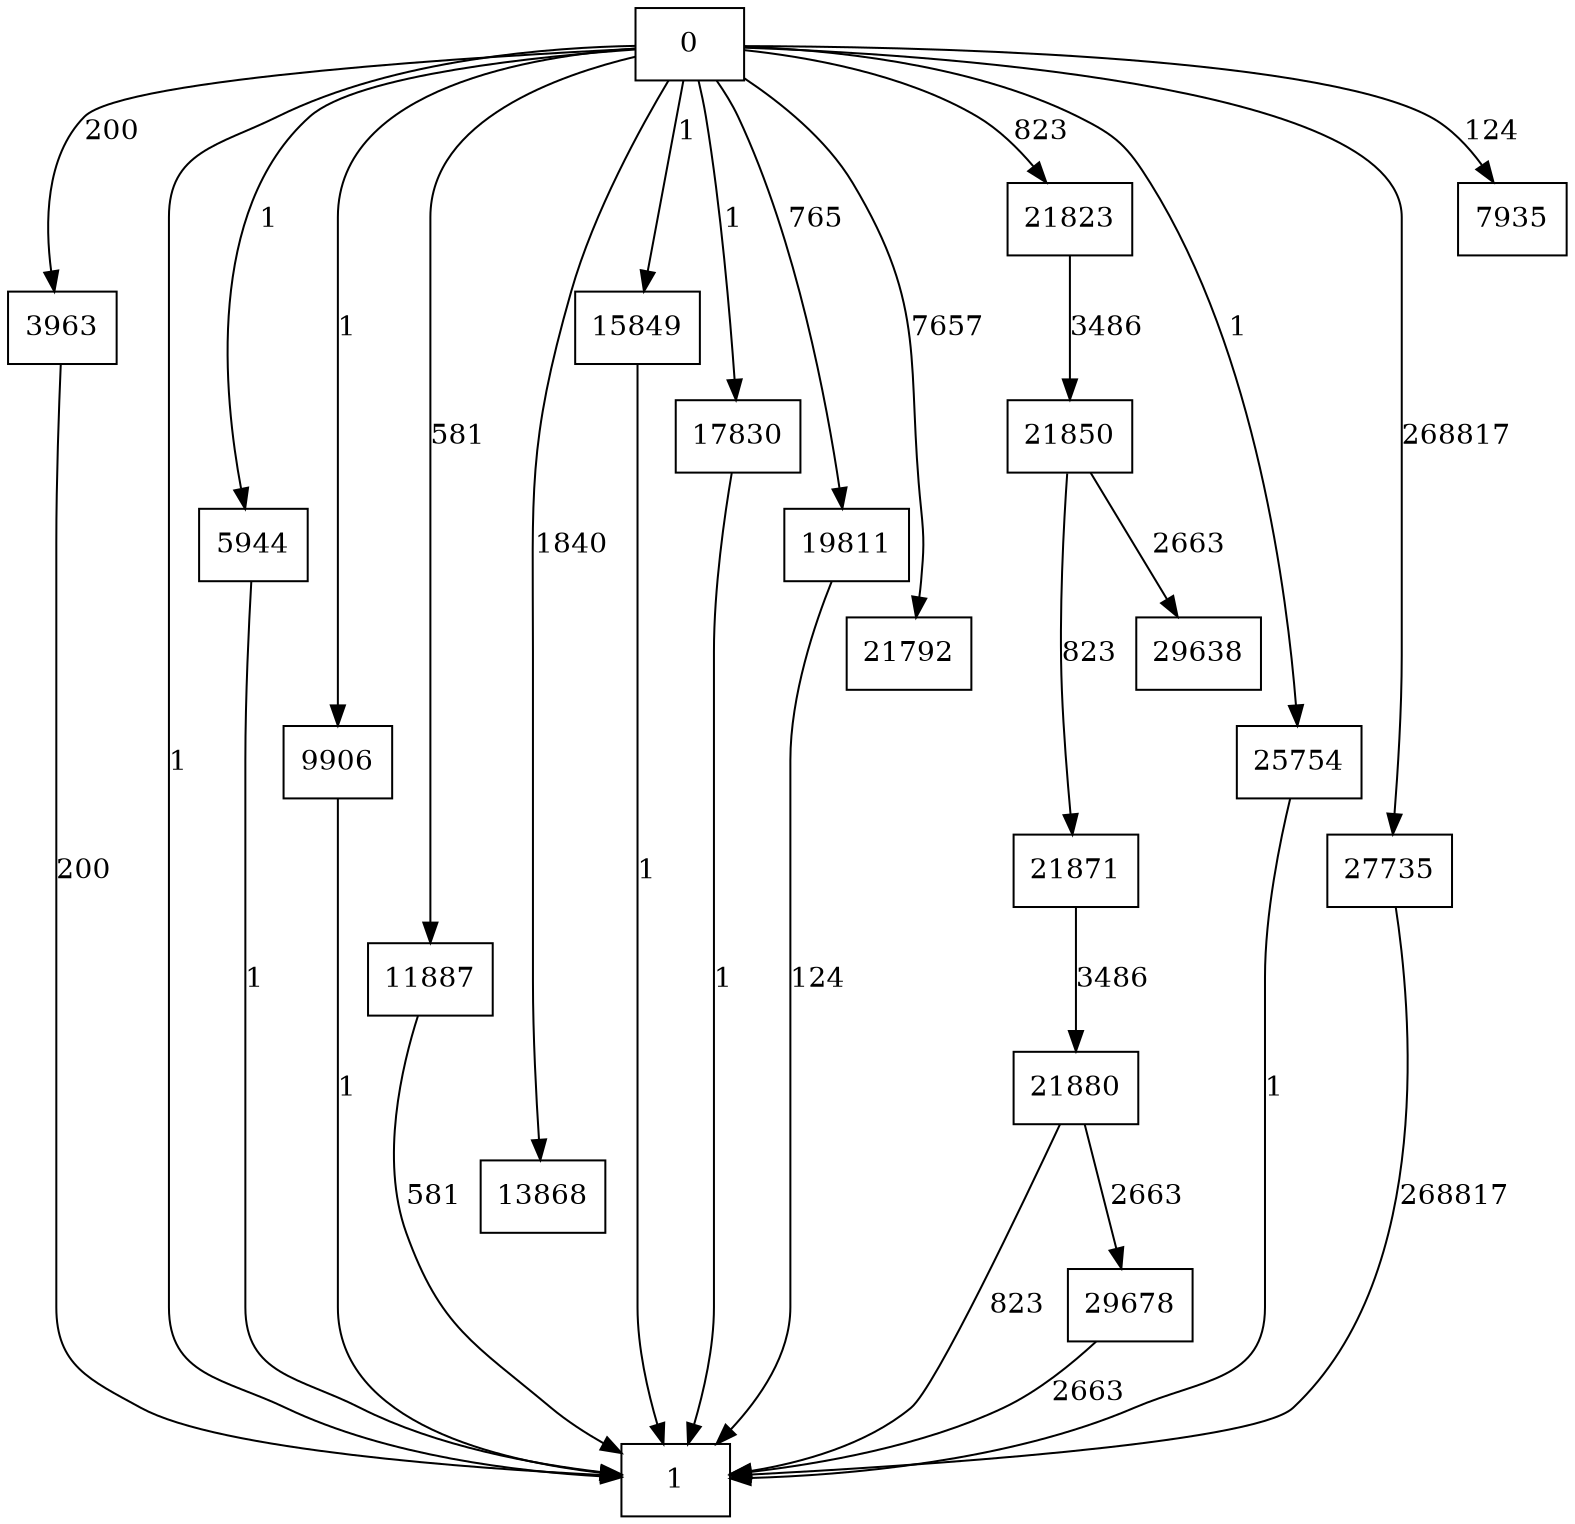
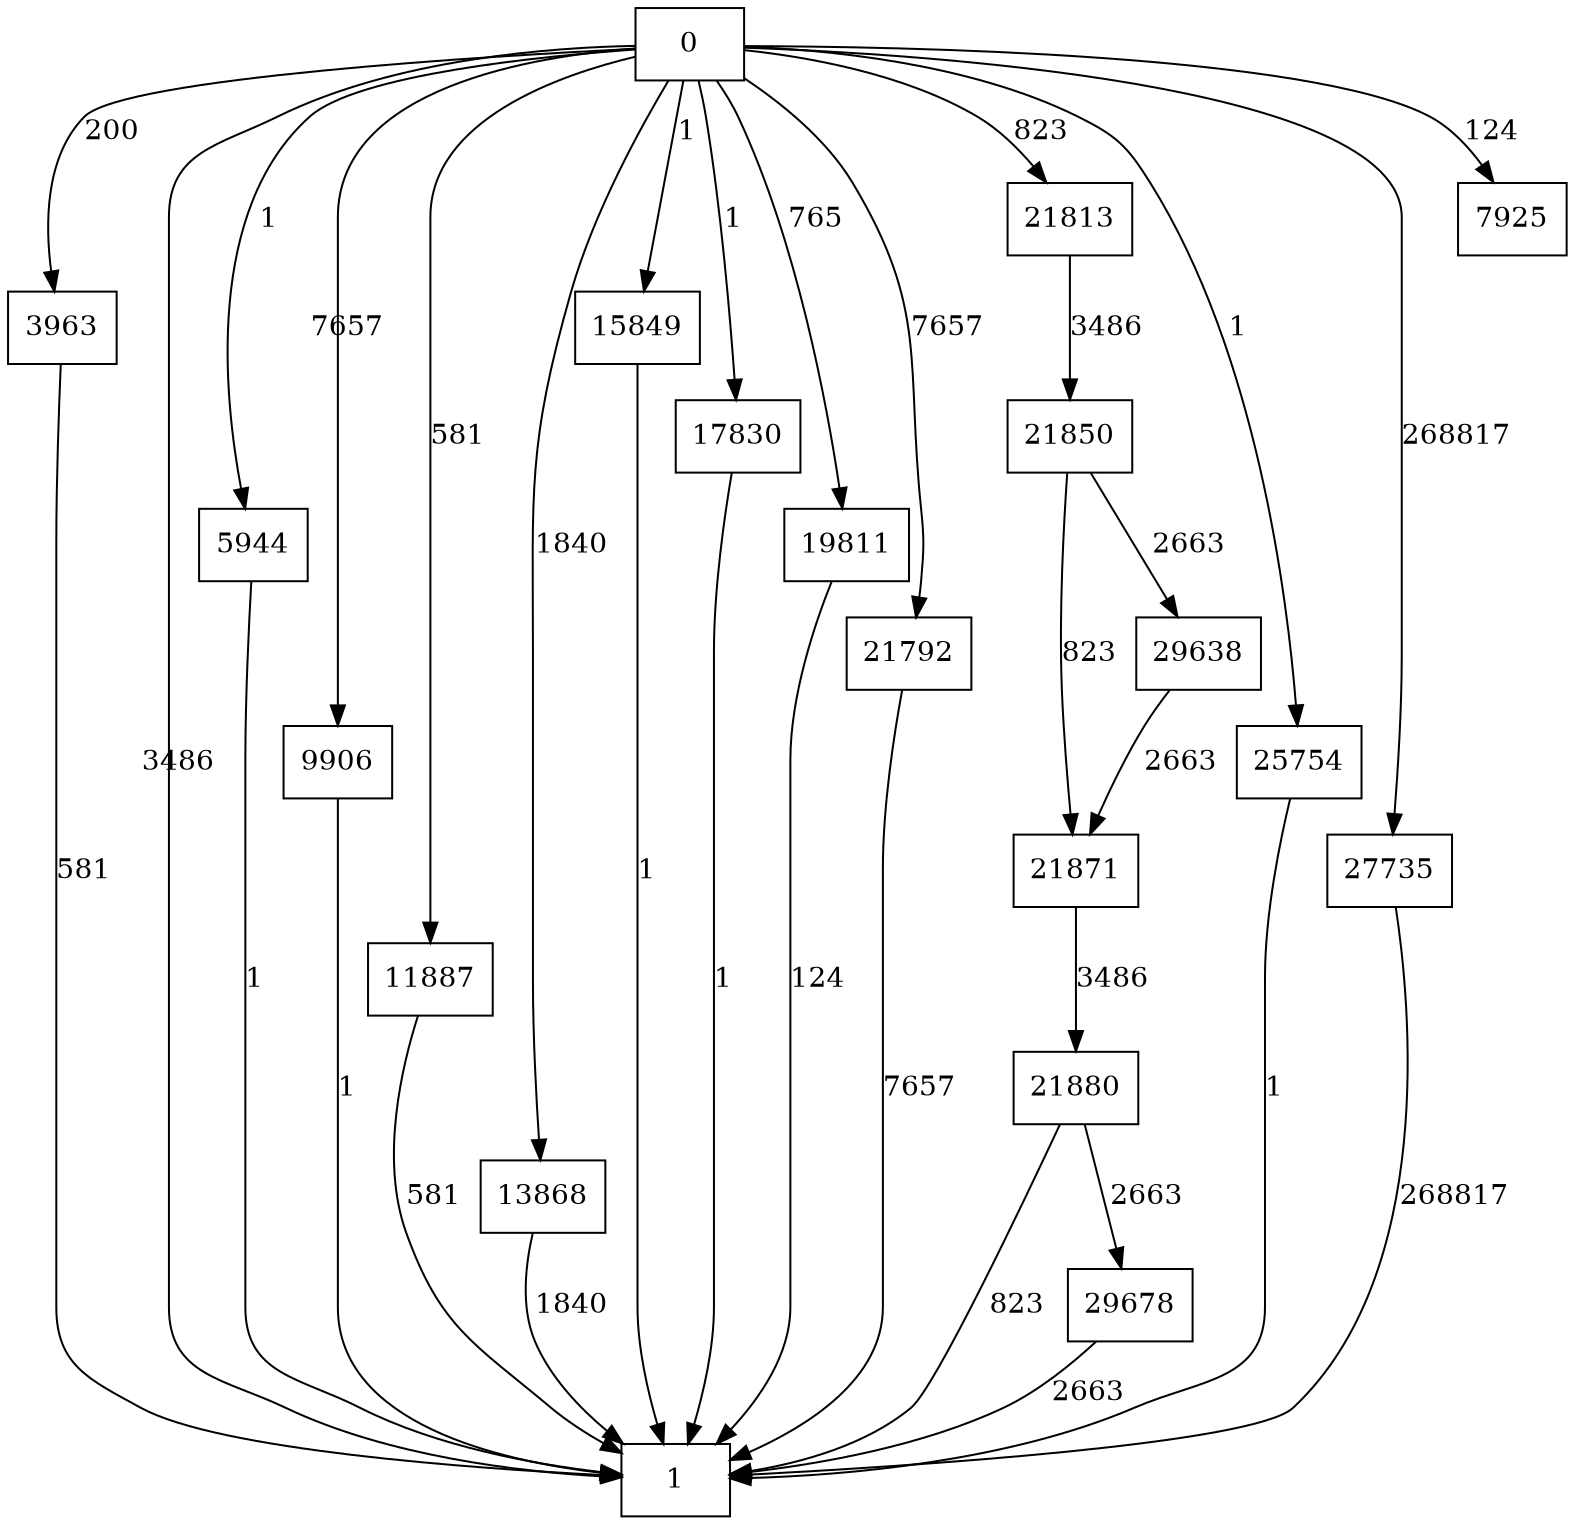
(1070, 219) -> (1070, 219)
(1512, 219) -> (1512, 219)
(348, 328) -> (348, 328)
none -> (1130, 751)
(179, 762) -> (179, 762)
(84, 871) -> (84, 871)
none -> (883, 1102)
none -> (536, 1344)
